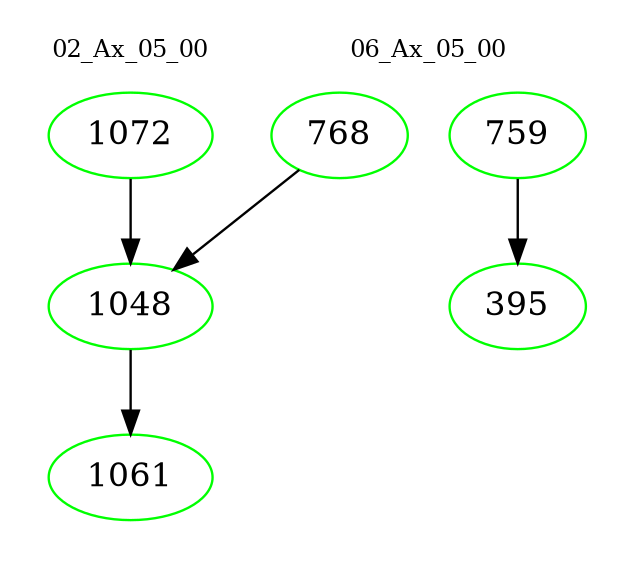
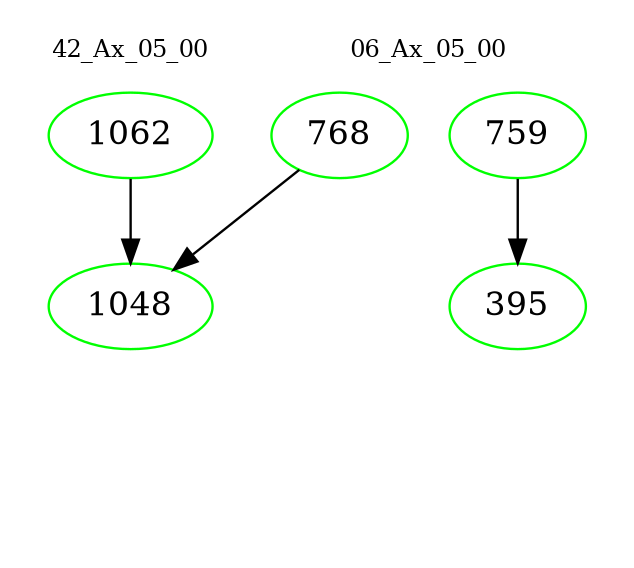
(131, 51) -> (131, 51)
(131, 135) -> (131, 135)
(131, 477) -> none
